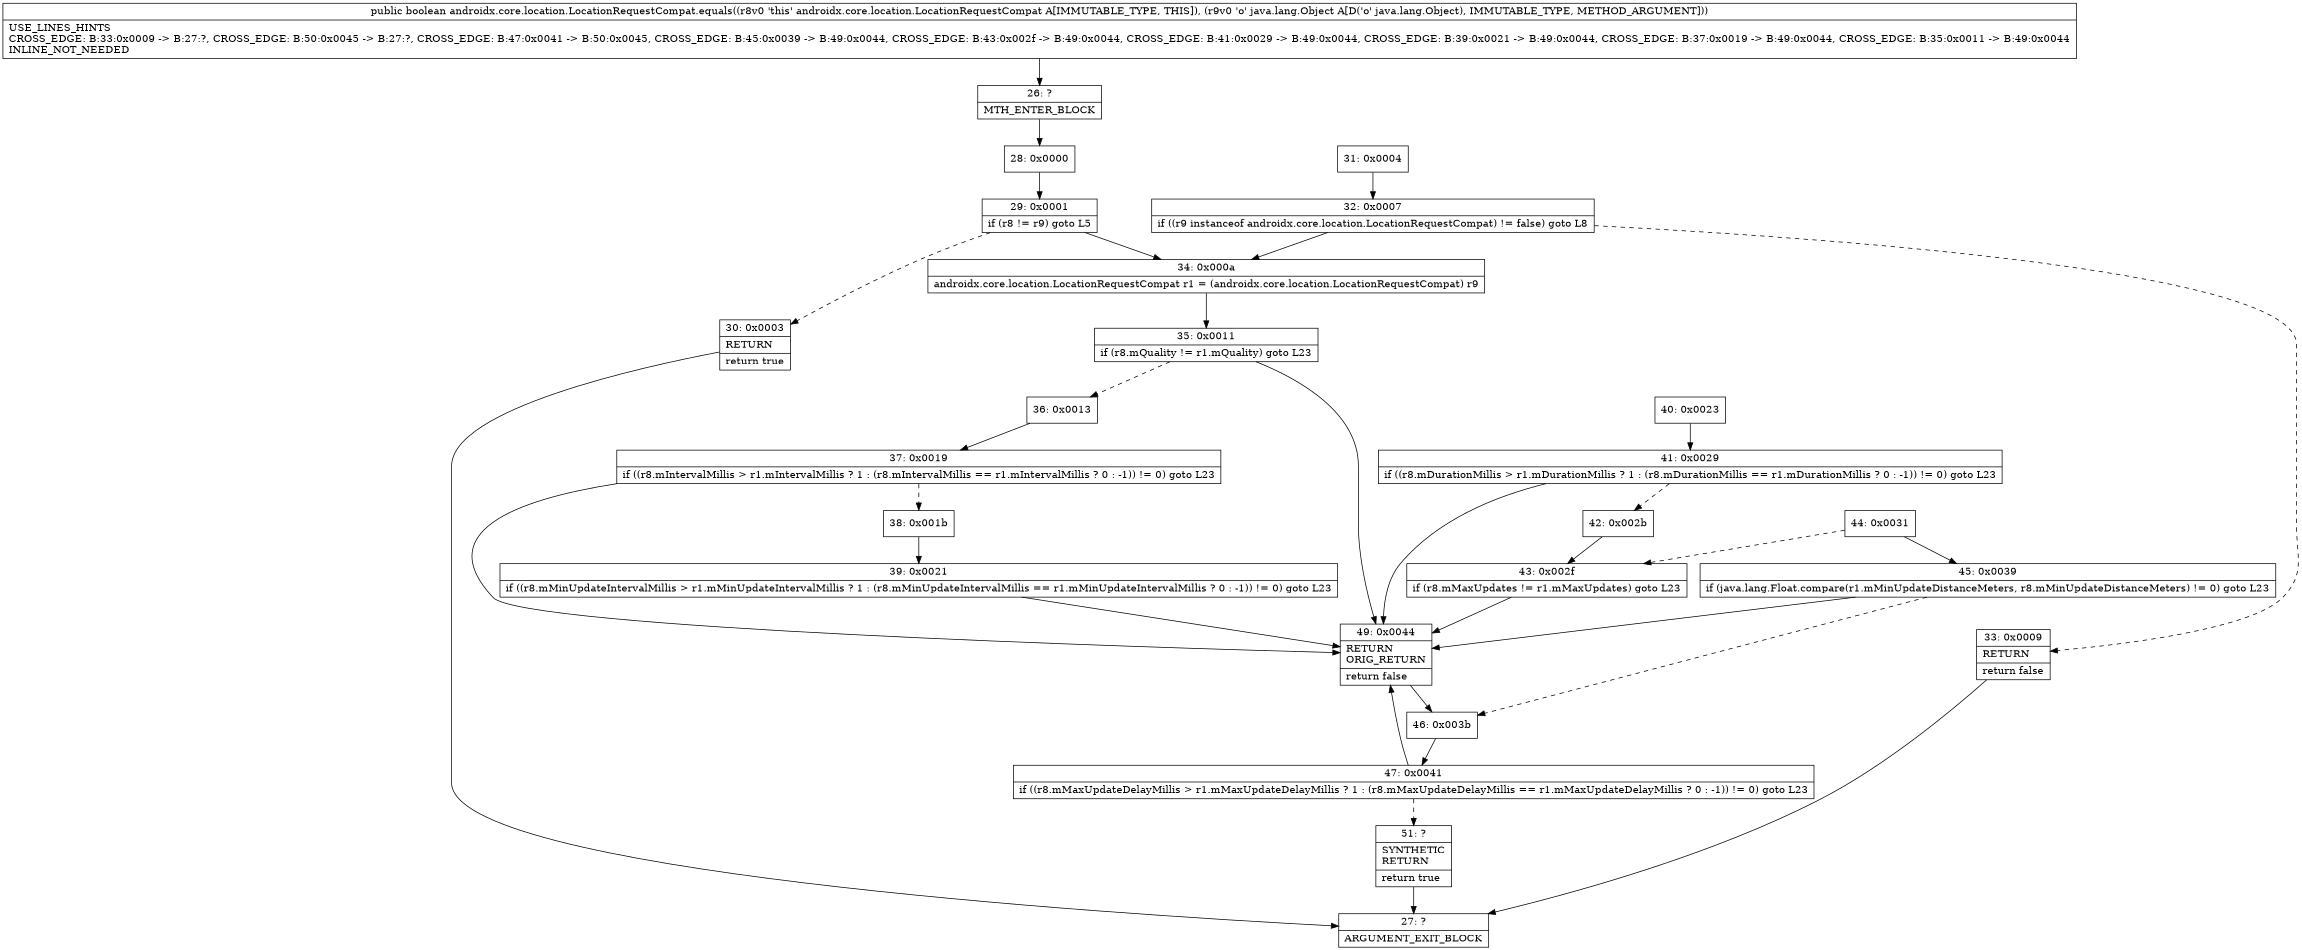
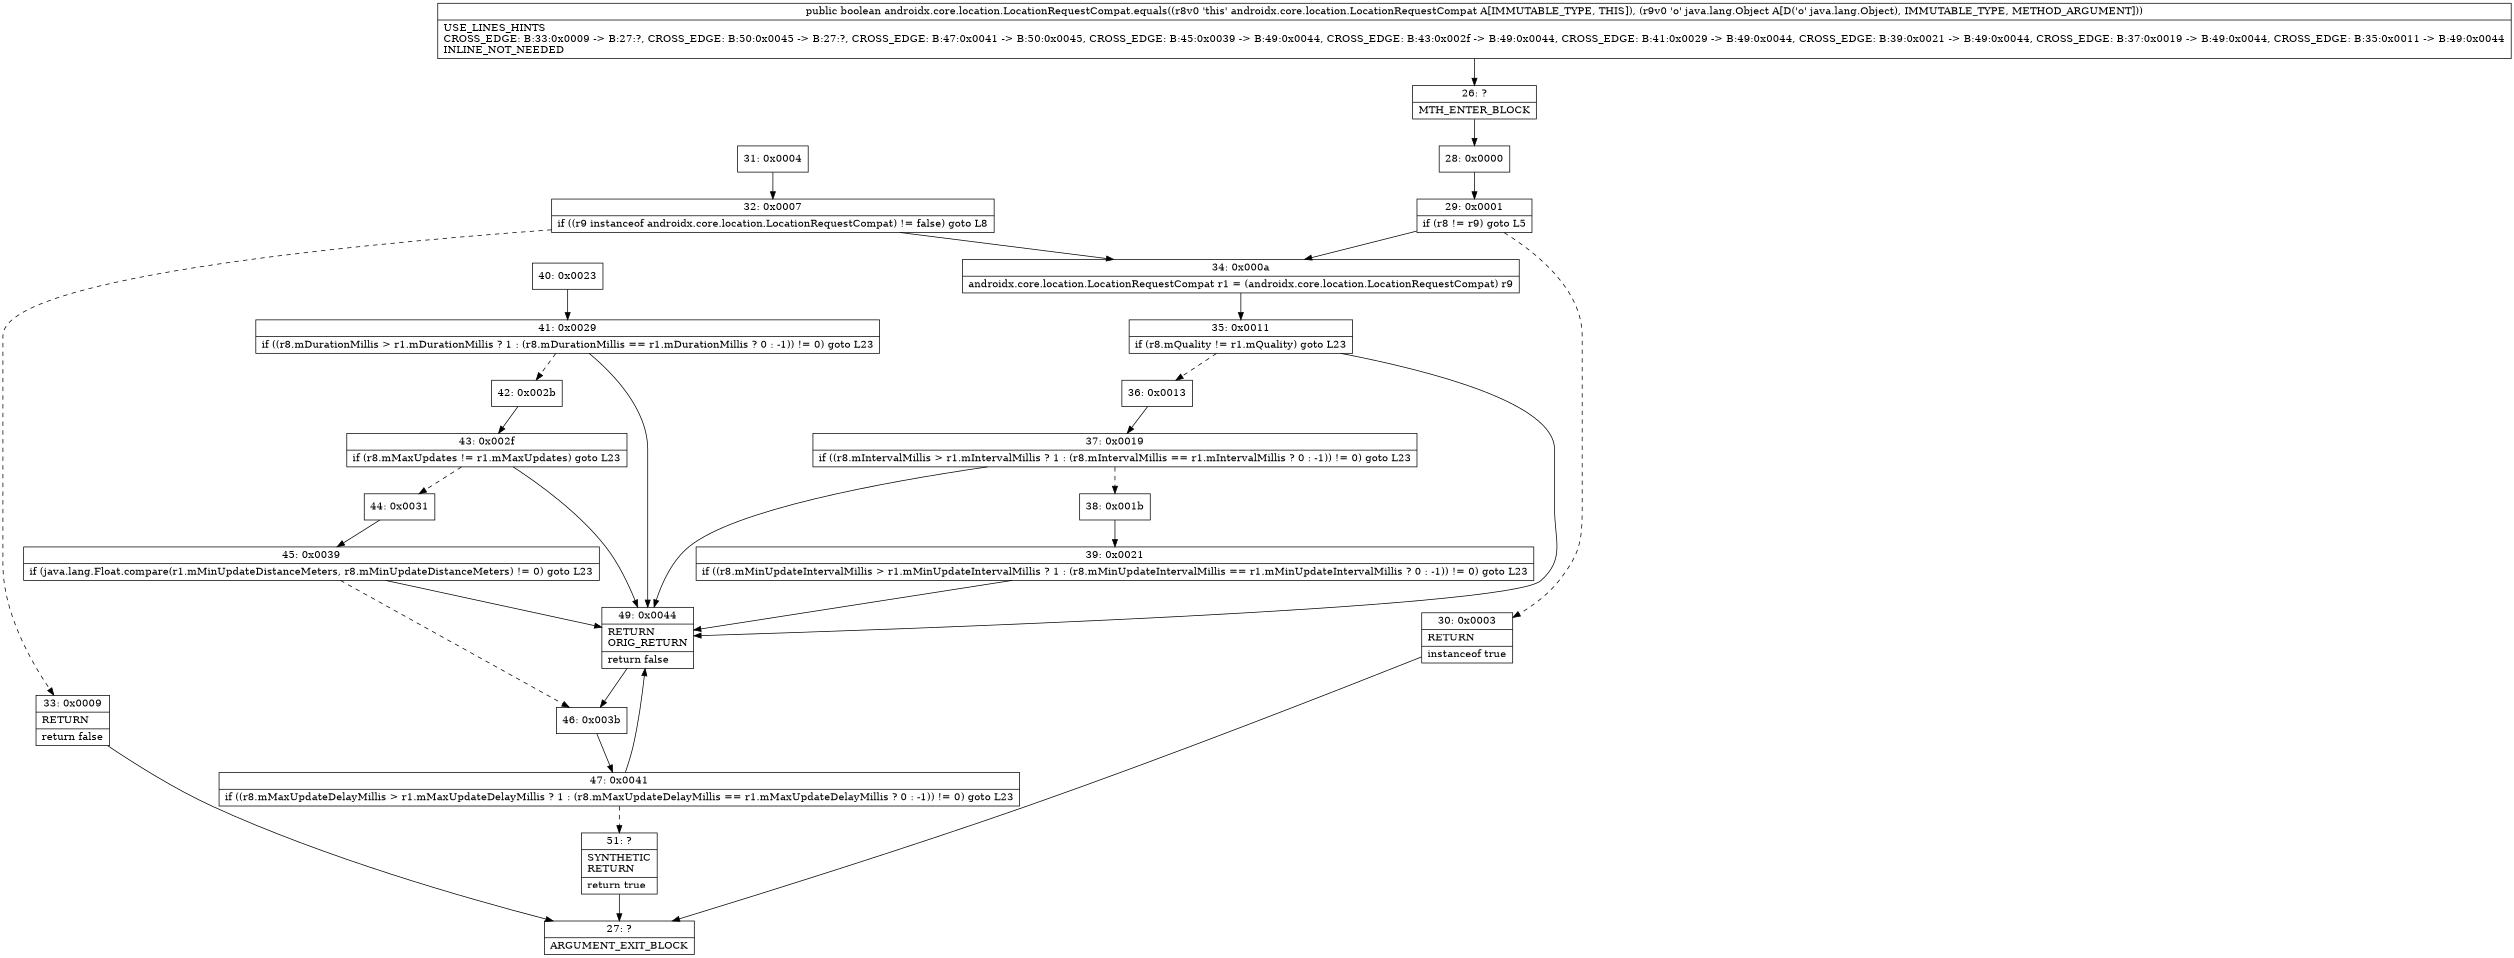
(755, 361) -> (1467, 654)
(1748, 546) -> (443, 478)
